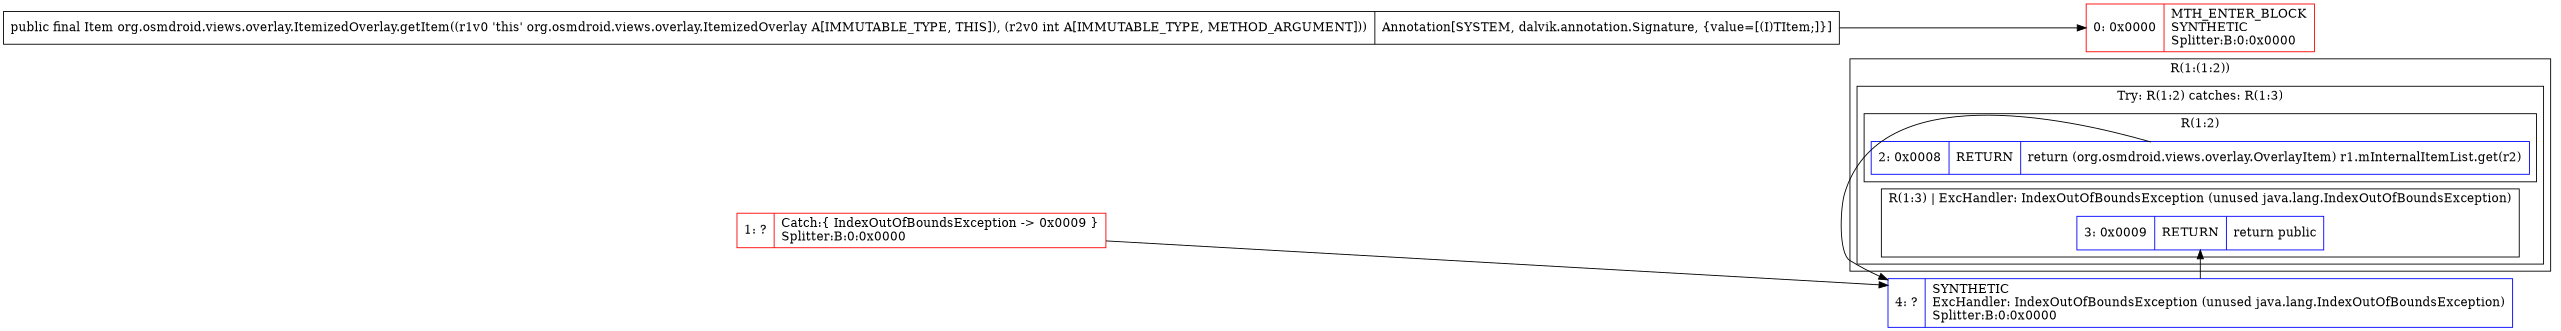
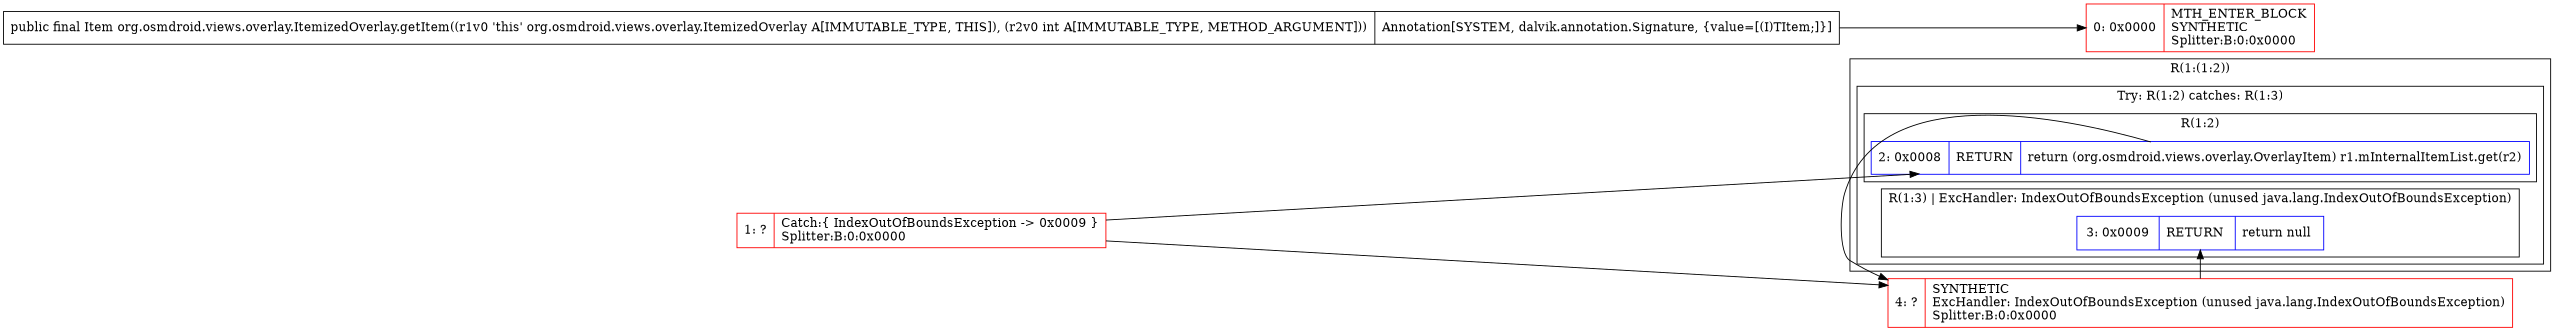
none -> (1508, 197)
(2275, 233) -> (2277, 233)
(2200, 303) -> (2200, 303)
